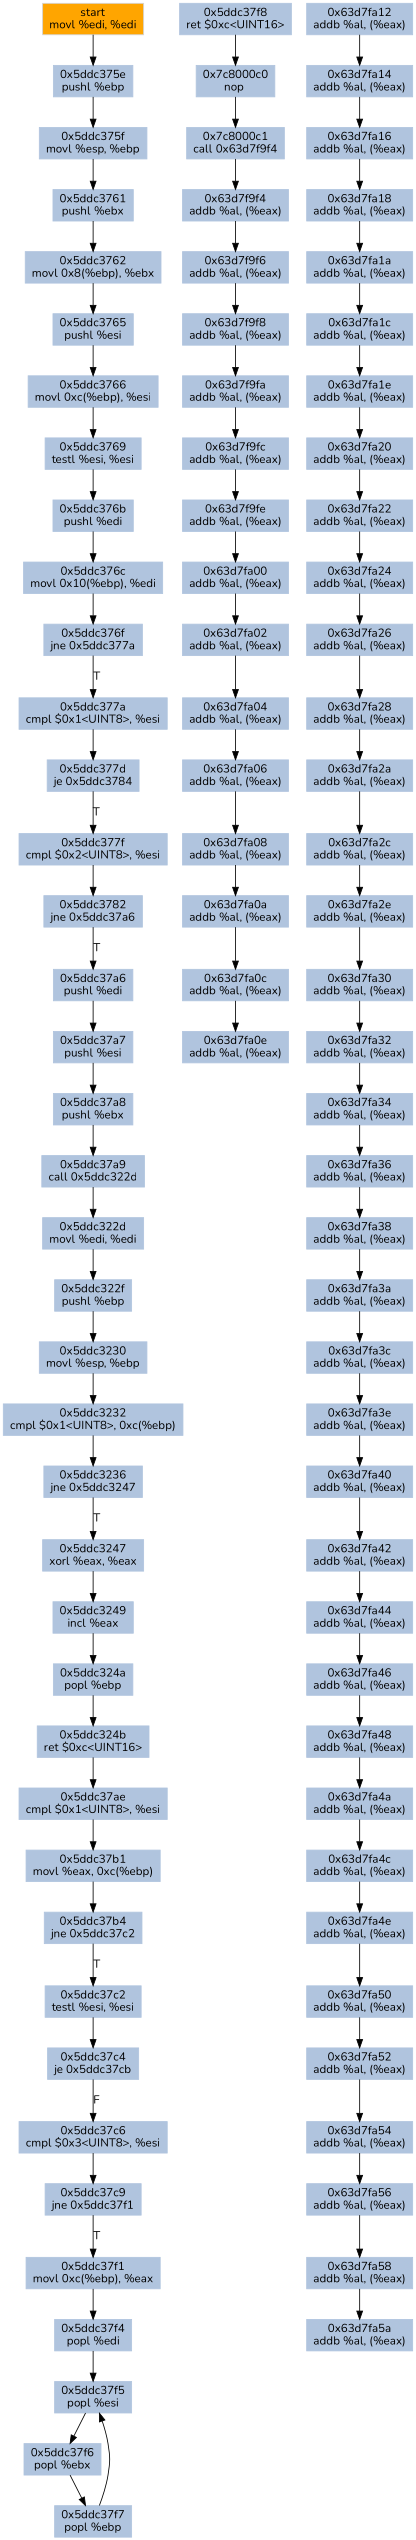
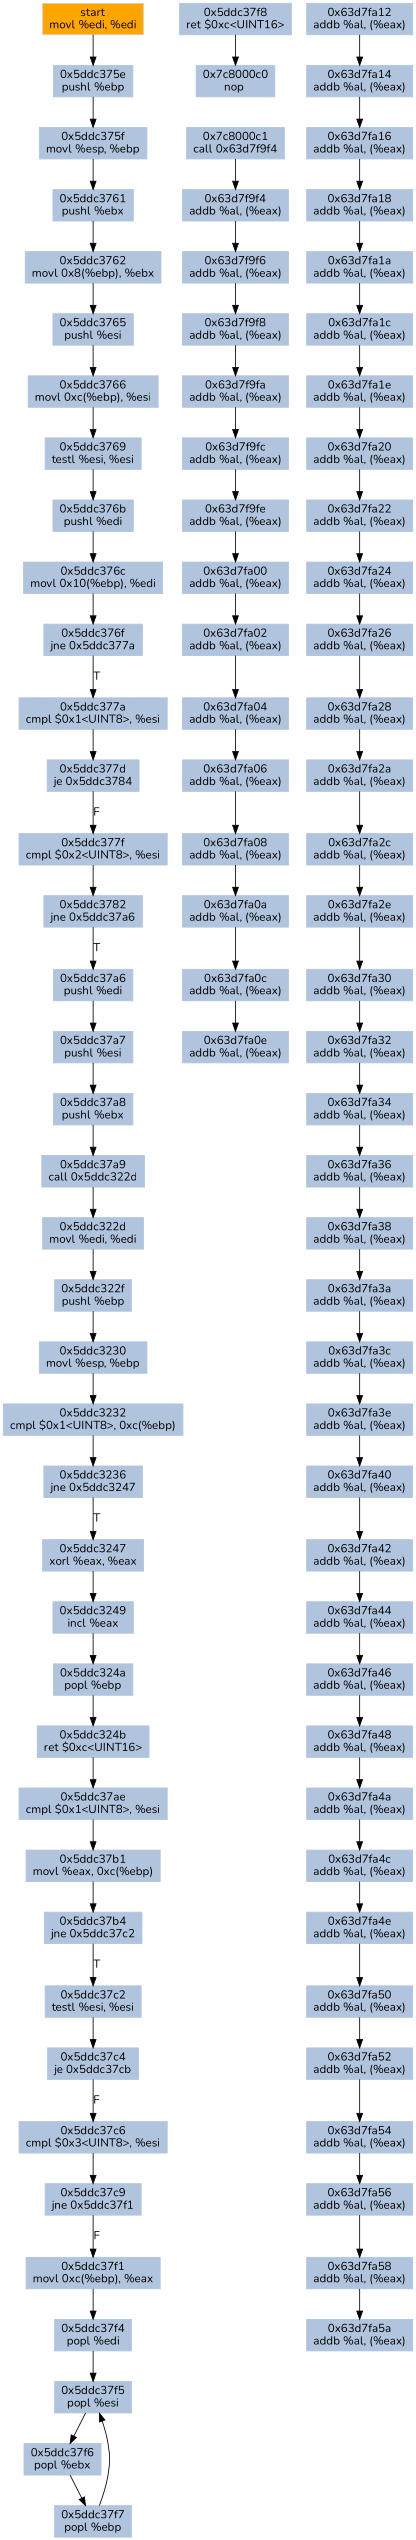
(236, 108) -> none
(96, 812) -> (96, 812)
(97, 2236) -> (97, 2236)
